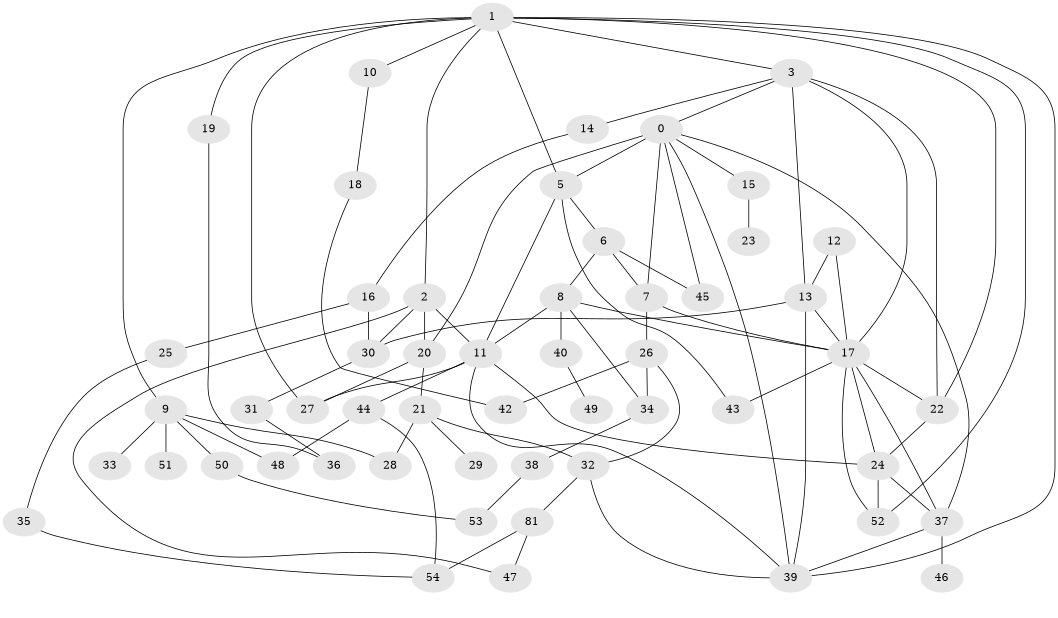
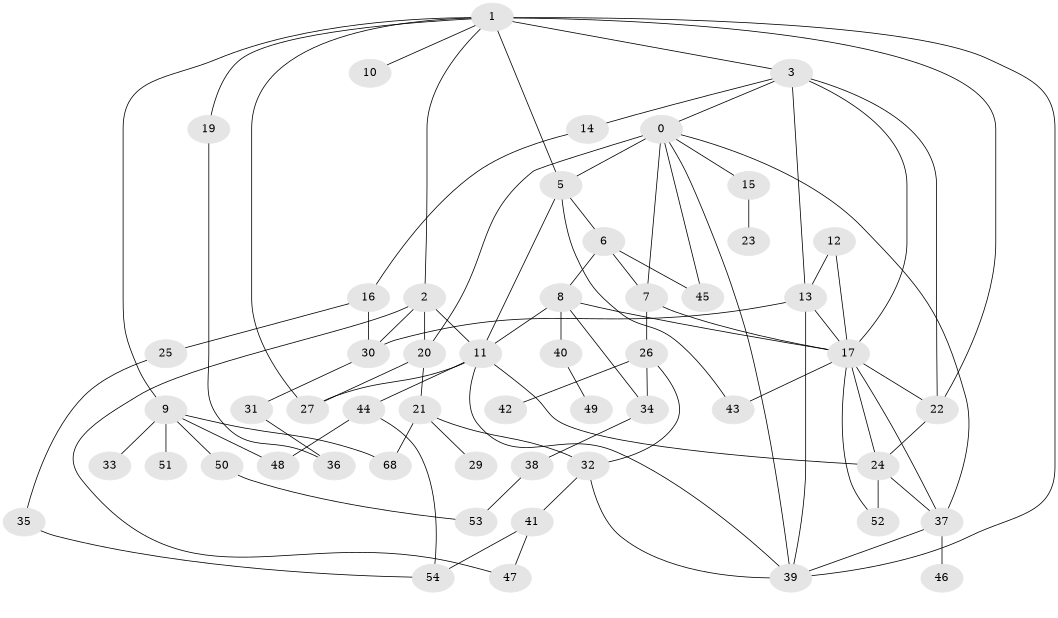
(996, 79) -> none
(355, 185) -> none
(390, 466) -> (390, 466)
(532, 522) -> (532, 522)
